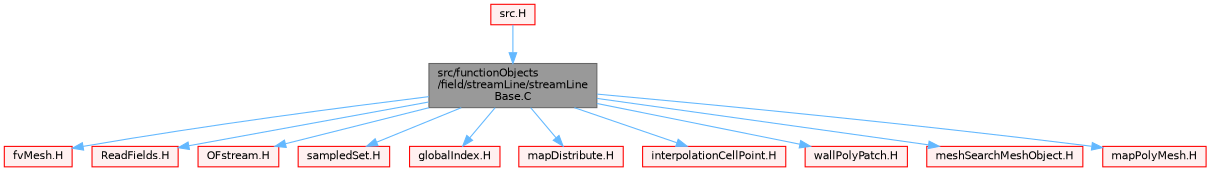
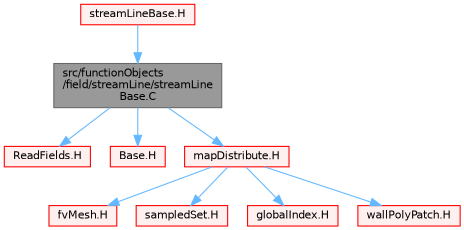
(513, 15) -> (138, 15)
(256, 120) -> (165, 184)
(482, 123) -> (261, 182)
(698, 124) -> (318, 184)
(419, 125) -> (213, 182)
(238, 157) -> (138, 157)
(714, 157) -> none
(1005, 157) -> none
(1154, 157) -> none
